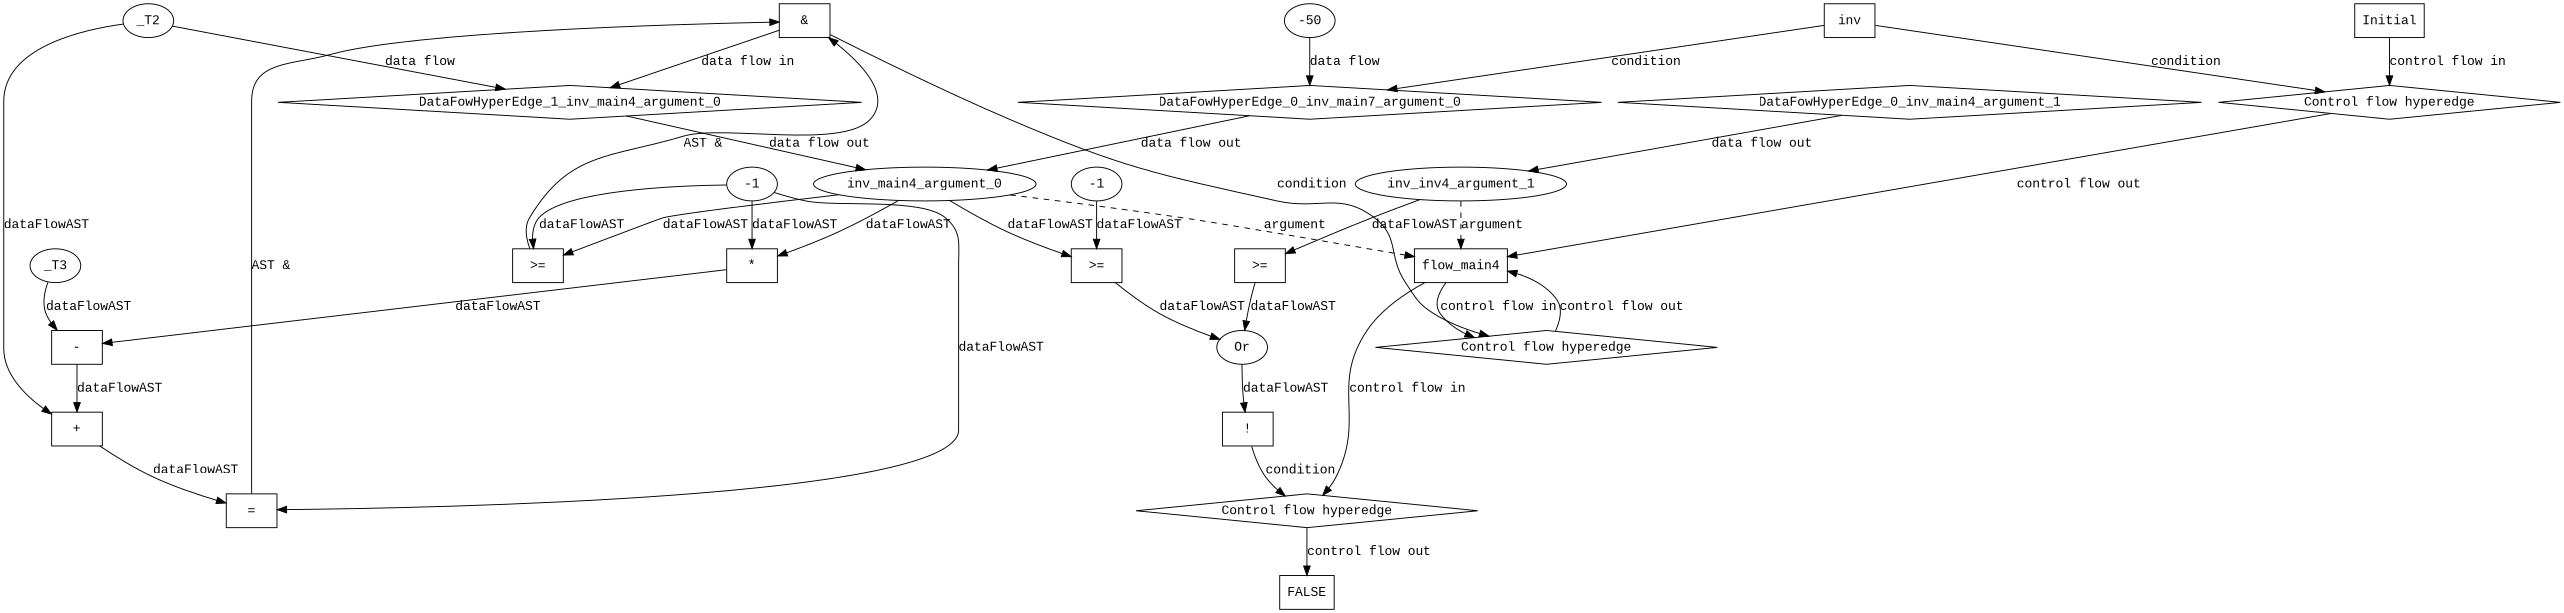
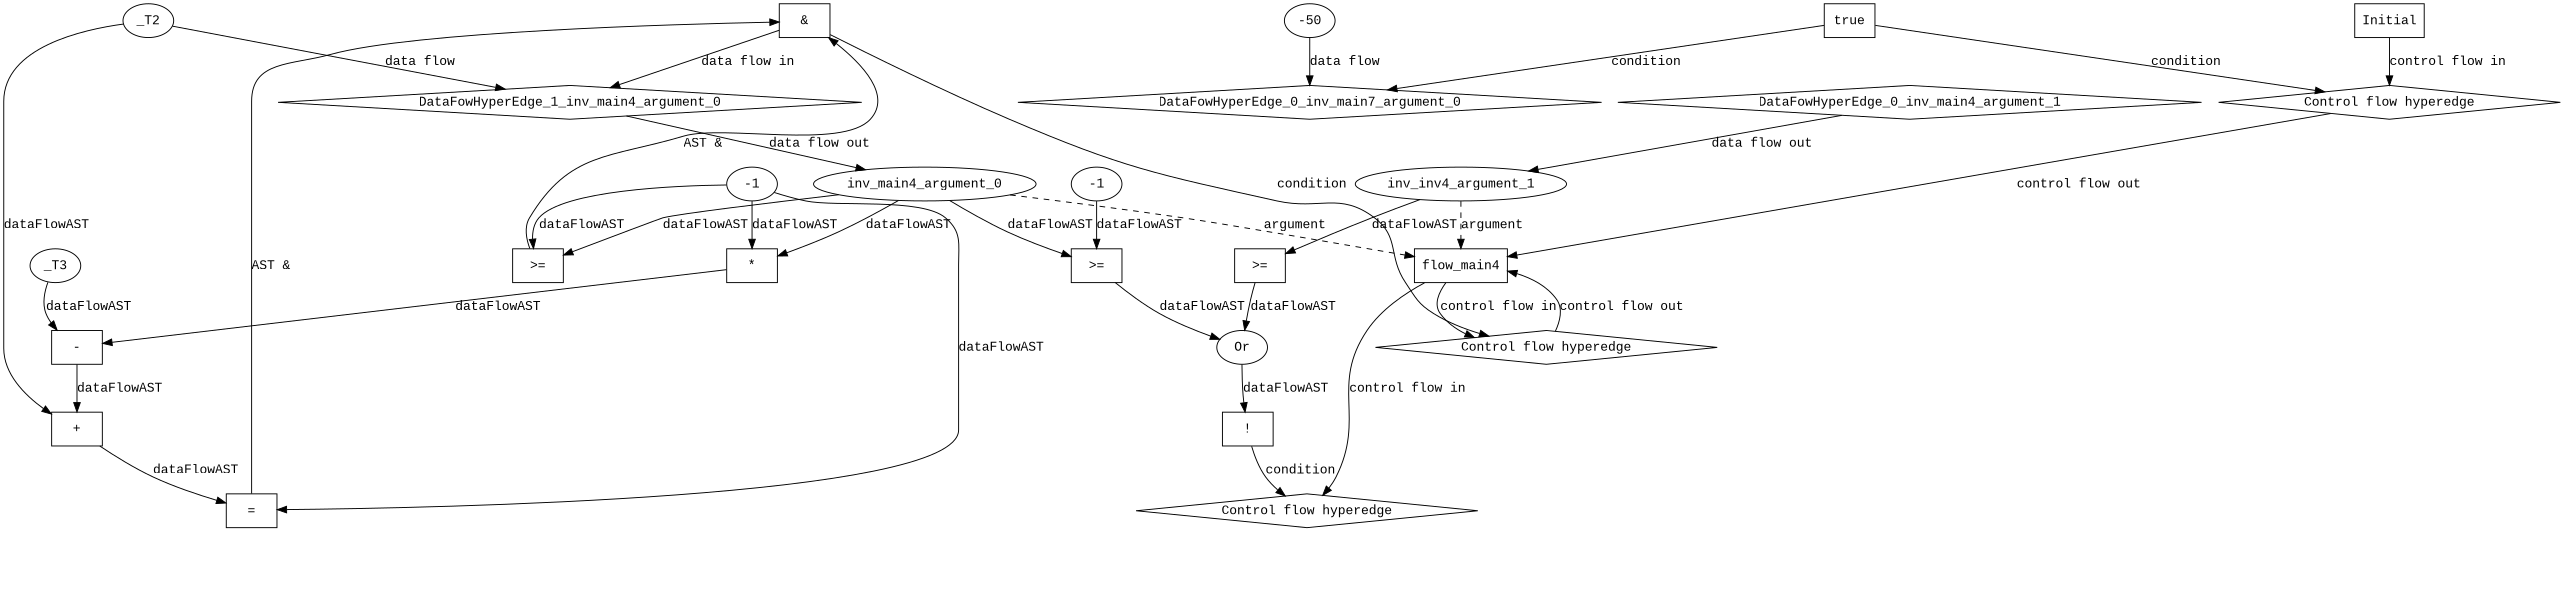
(1850, 21) -> (1850, 21)
(1123, 142) -> none
(1307, 592) -> none
